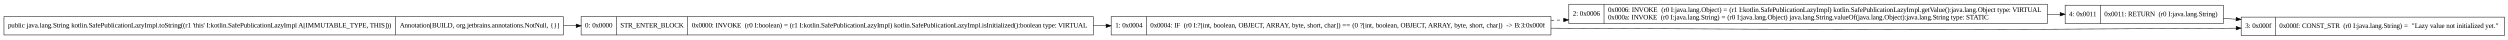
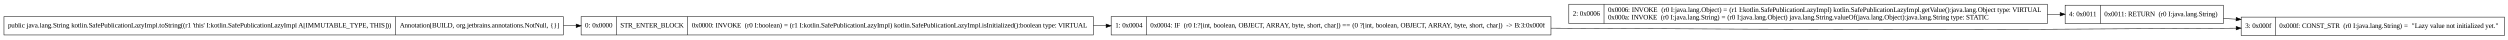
(1557, 20) -> none
